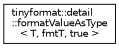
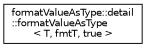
(60, 24) -> (73, 24)
